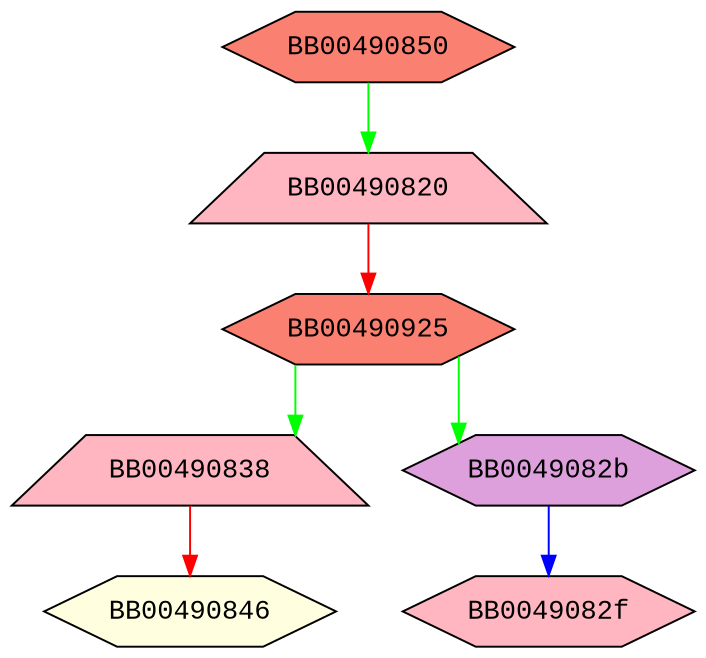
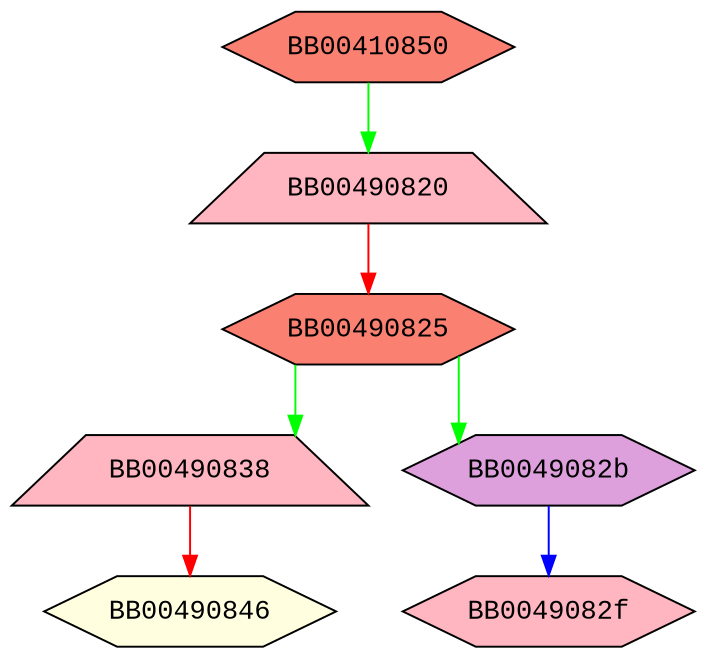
(368, 47) -> (368, 47)
(368, 329) -> (368, 329)
